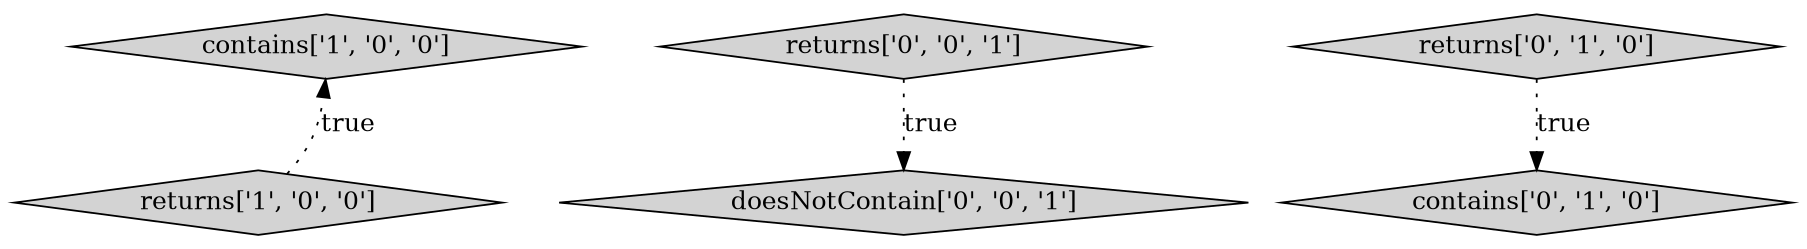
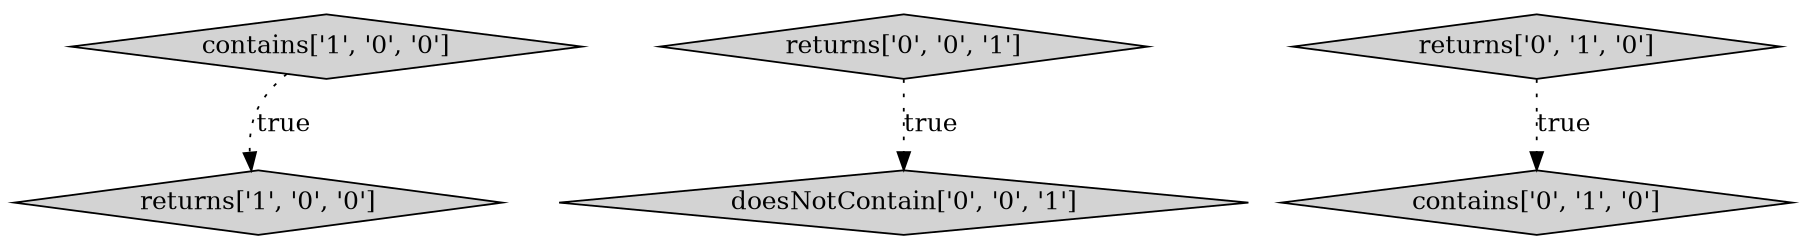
(312, 139) -> (258, 108)
